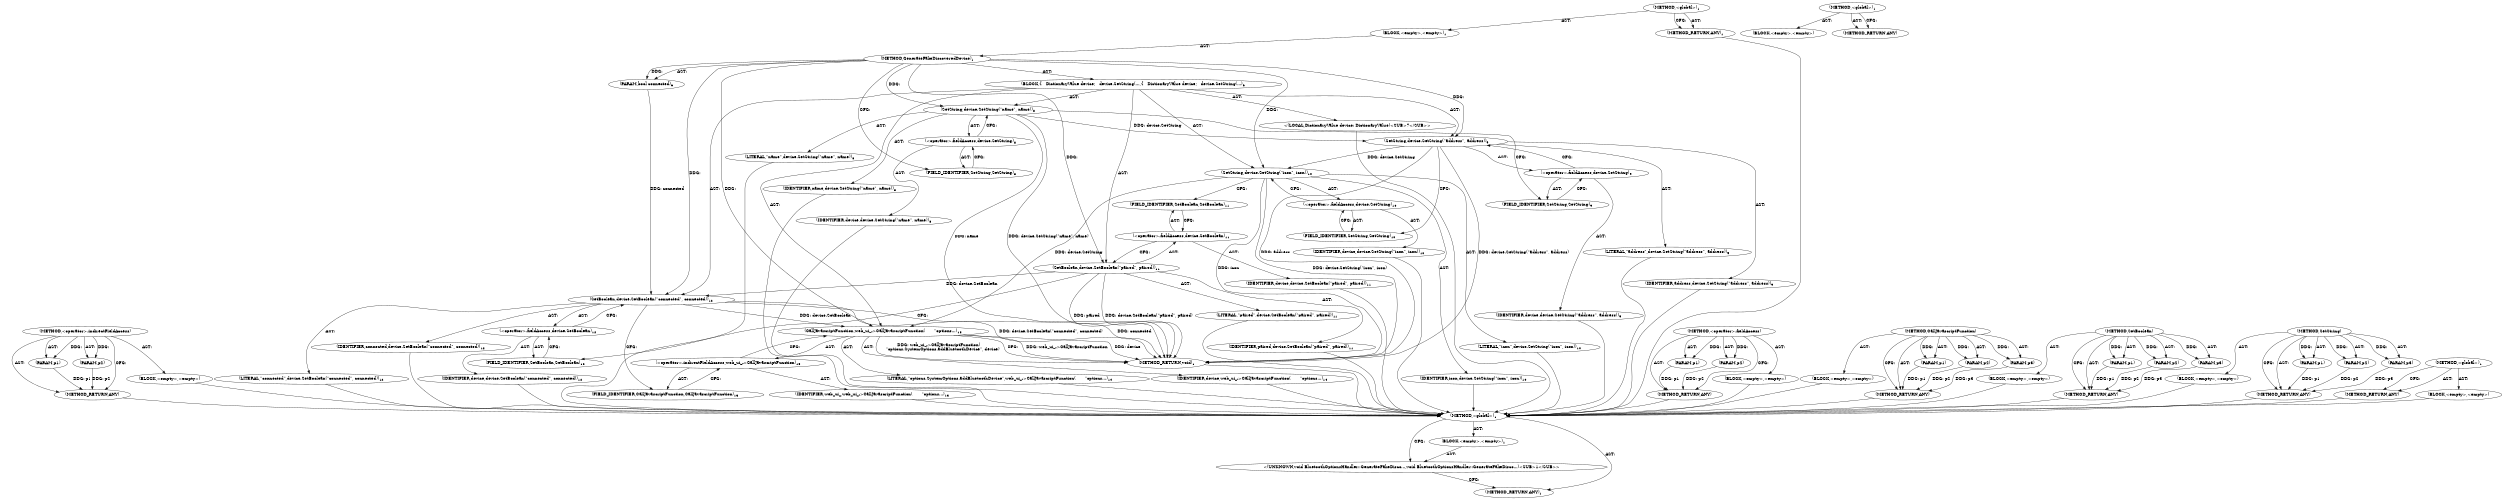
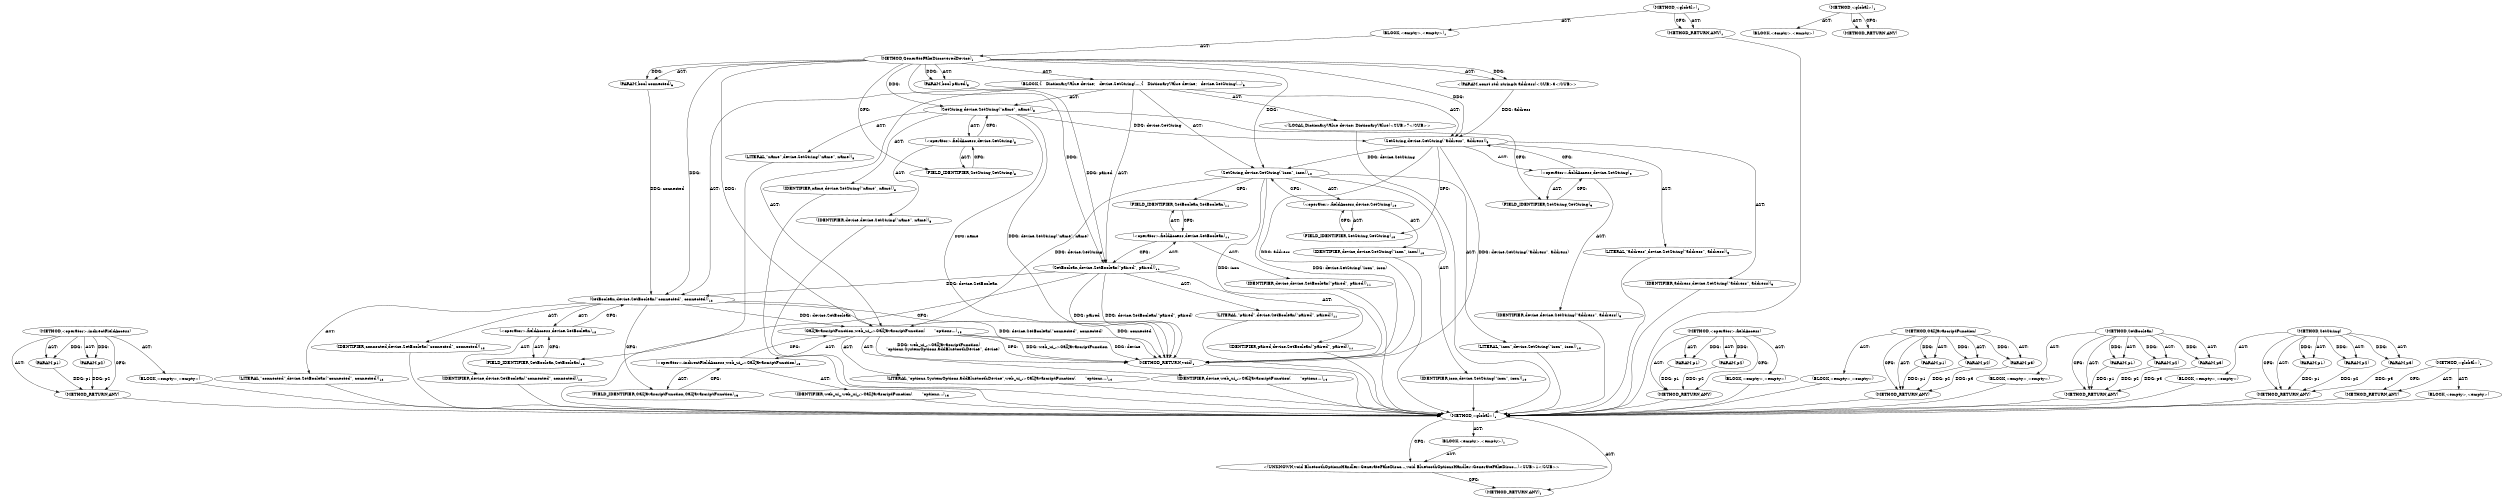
none -> (947, 84)
none -> (1517, 84)
